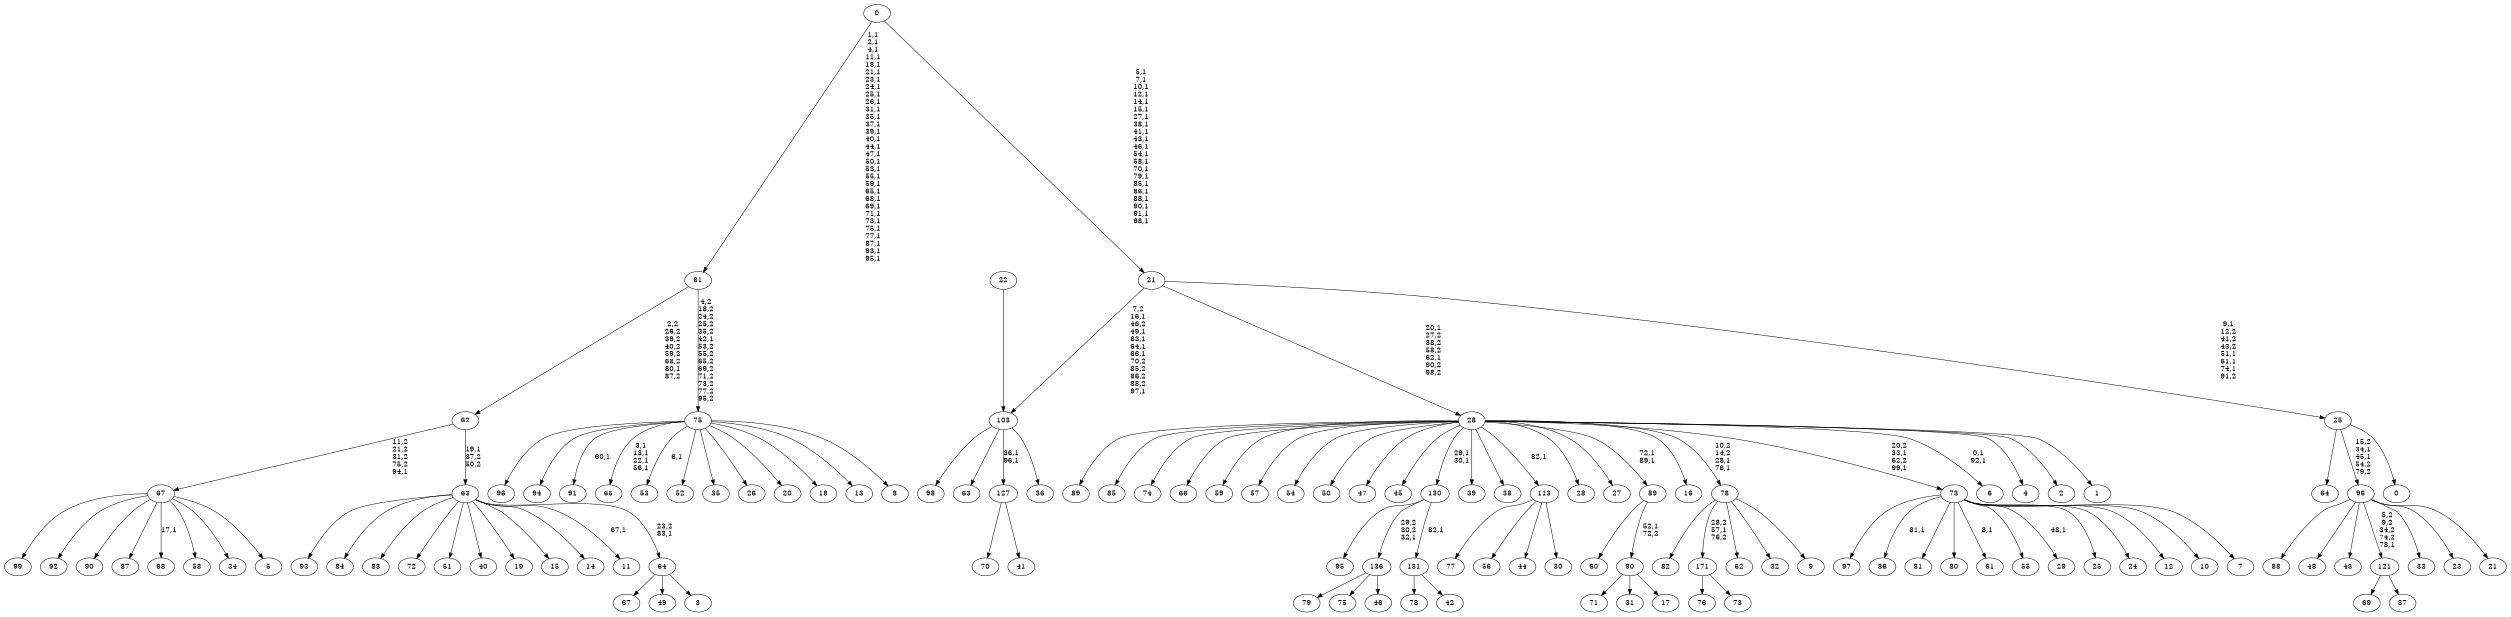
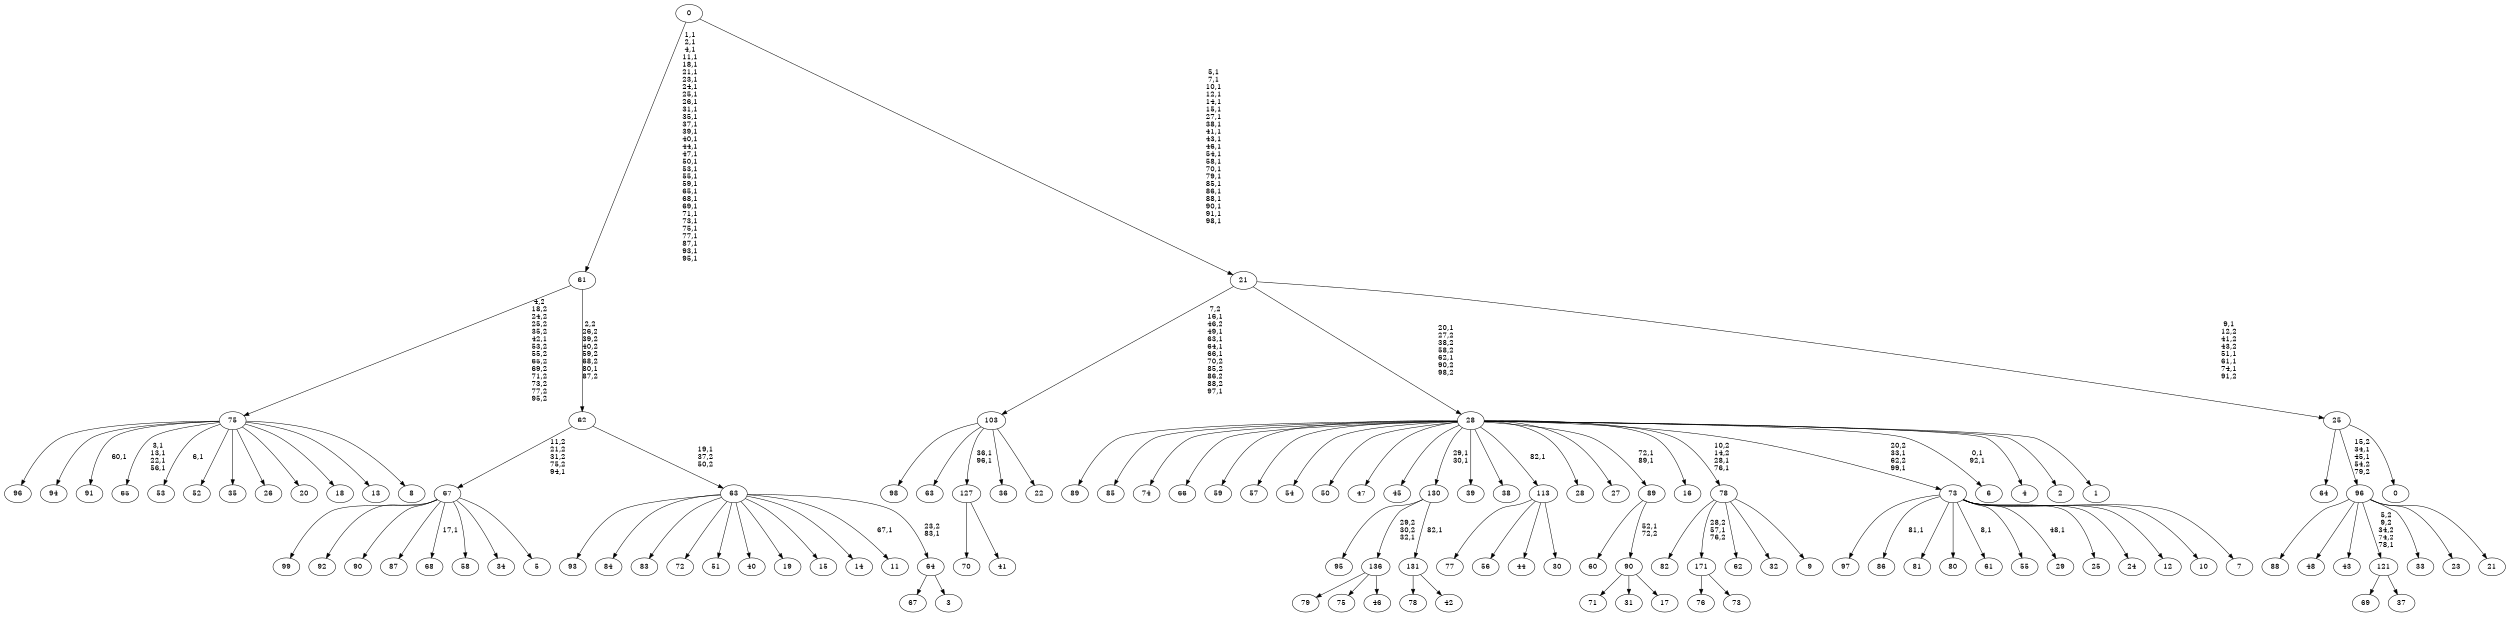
(1003, 348) -> (1015, 455)
(662, 603) -> none
